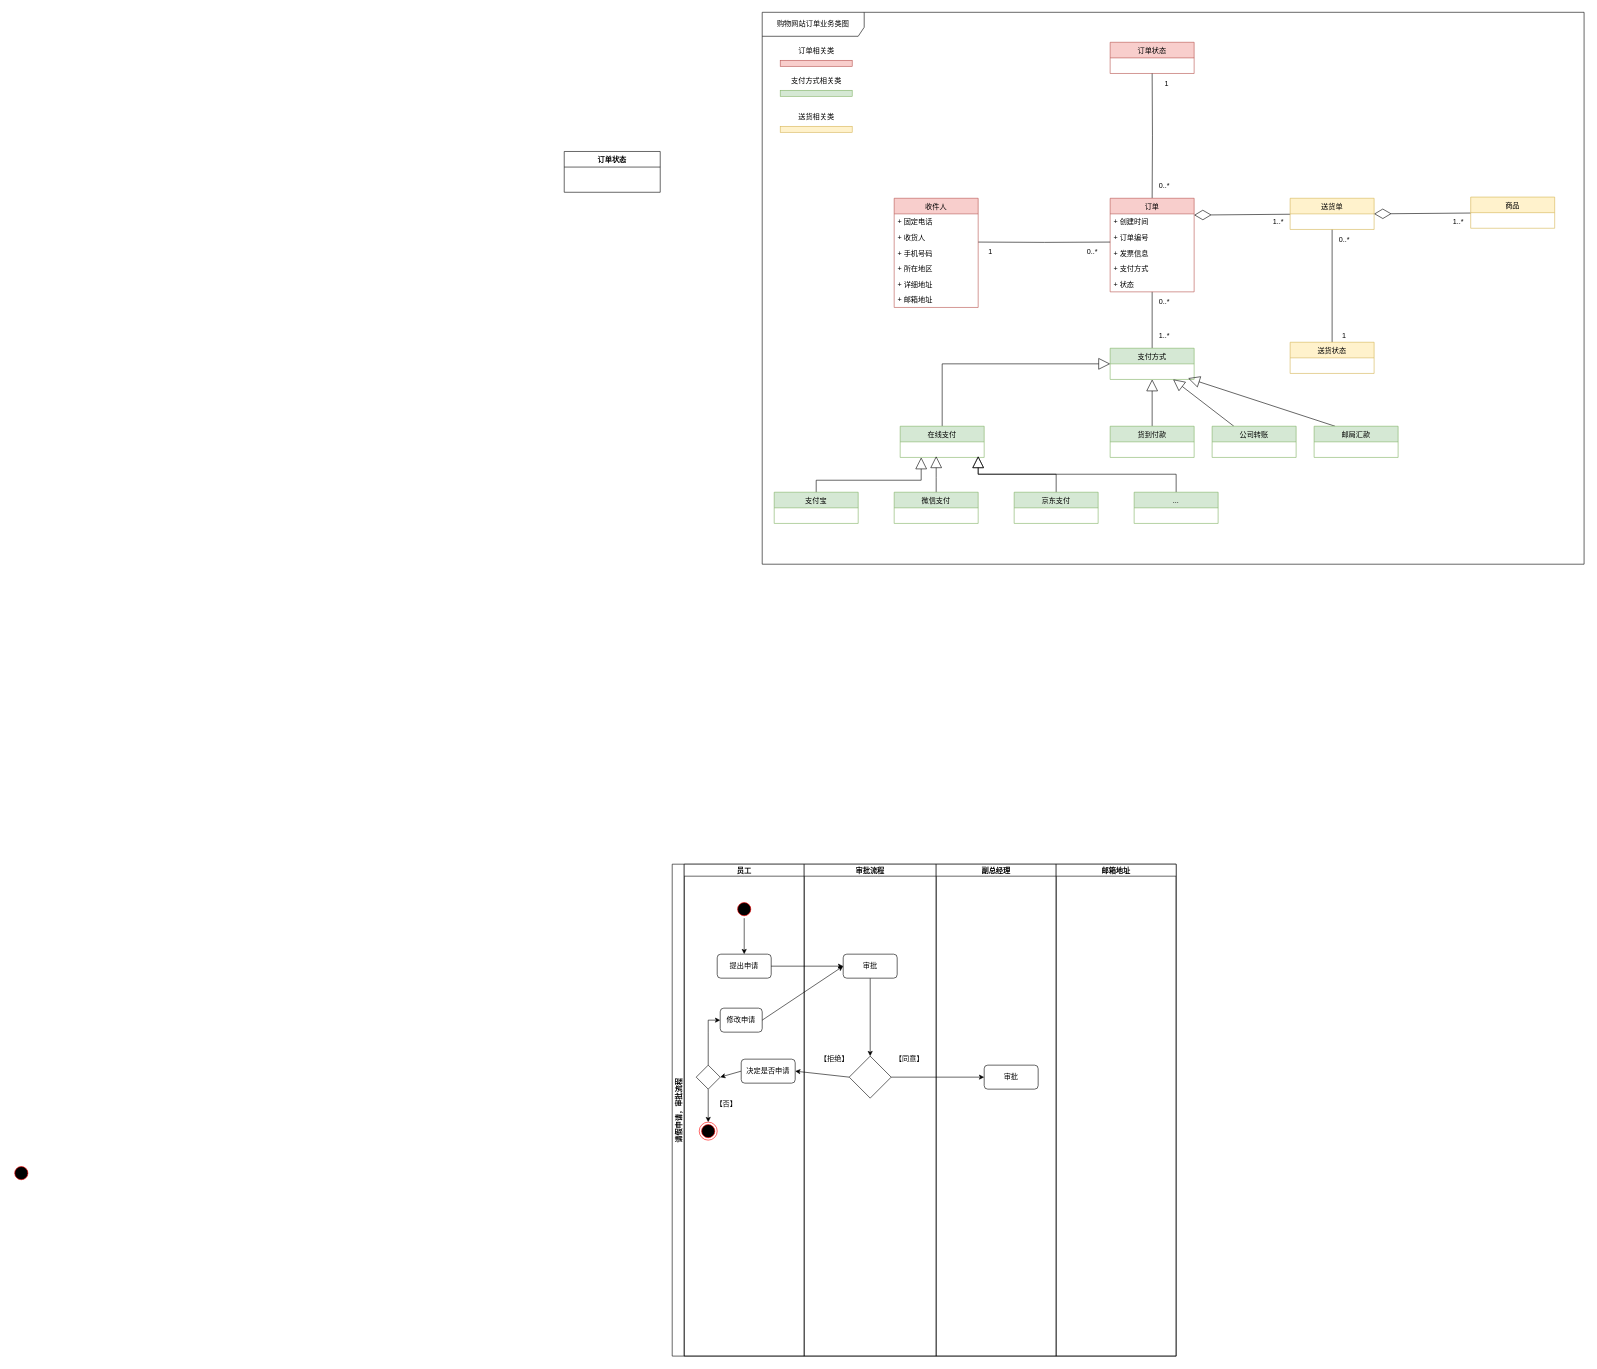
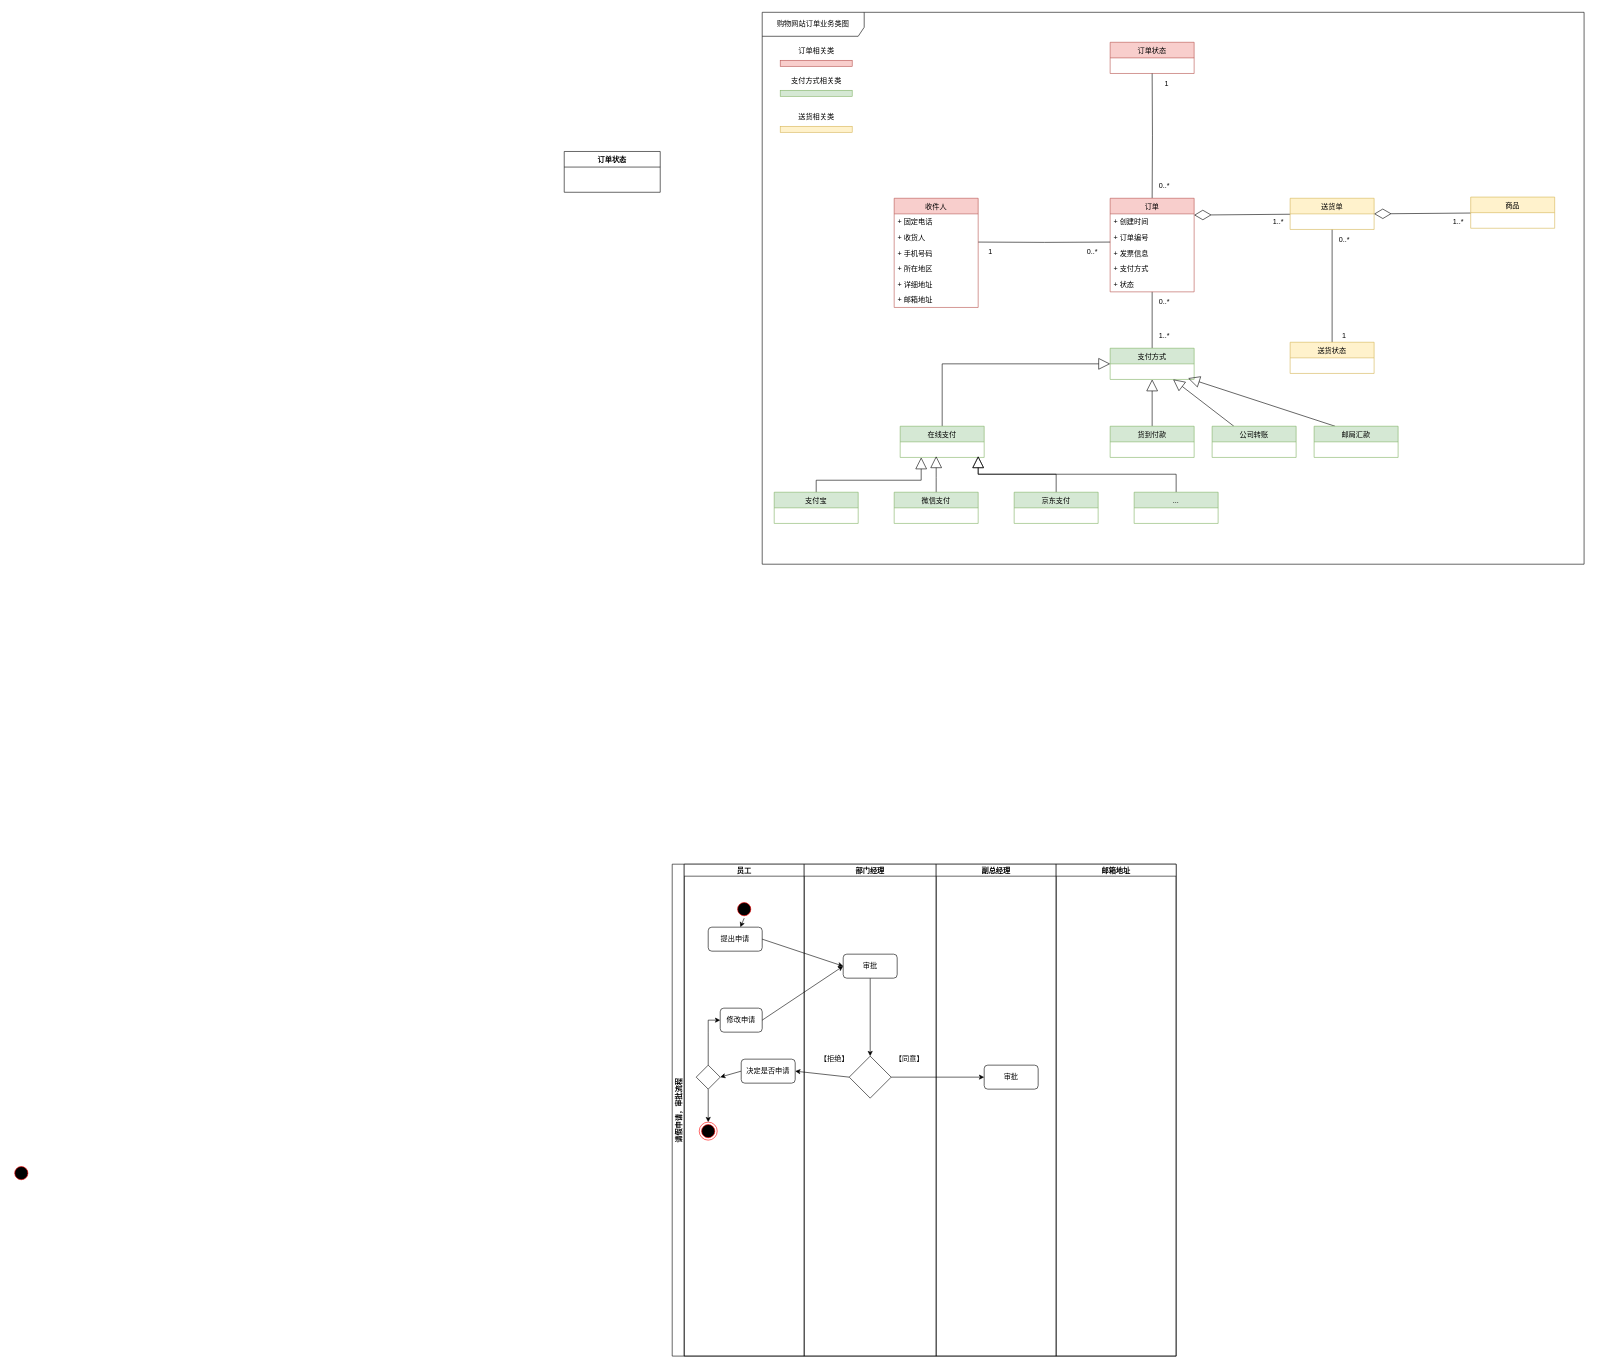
(870, 871) -> (870, 871)
(744, 966) -> (735, 939)
(726, 1104) -> none
